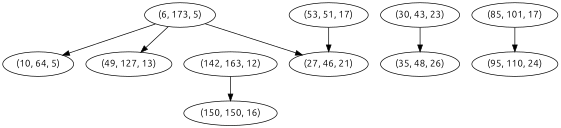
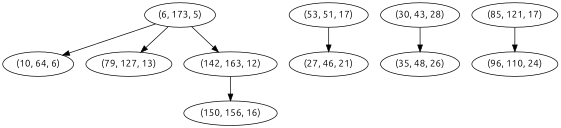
(420, 15) -> (420, 15)
(515, 15) -> (515, 15)
(251, 38) -> (203, 37)
(38, 64) -> (38, 64)
(129, 64) -> (129, 64)
(515, 64) -> (515, 64)
(230, 113) -> (230, 113)
